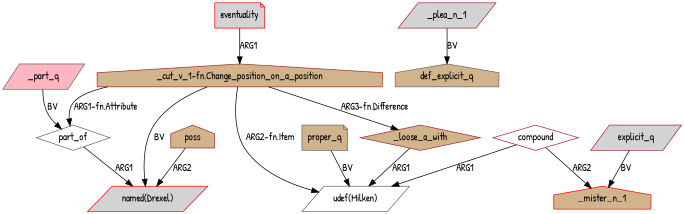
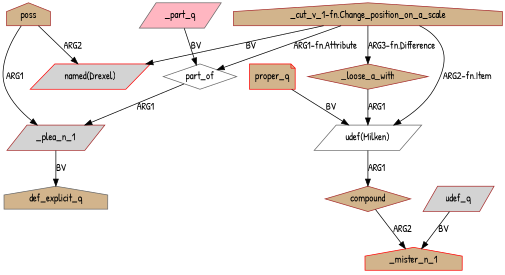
(240, 15) -> none
none -> (3, 76)
(240, 77) -> (368, 15)
(325, 138) -> (272, 77)
(536, 138) -> (368, 199)
(636, 138) -> (459, 199)
(105, 164) -> (138, 103)
(458, 164) -> (368, 165)
